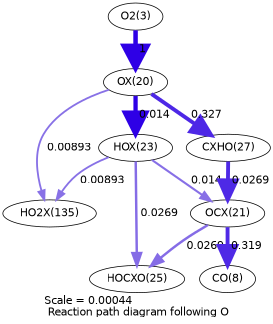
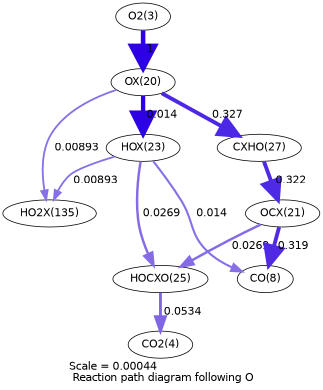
(177, 178) -> (189, 218)
(249, 181) -> (289, 181)
none -> (160, 345)
